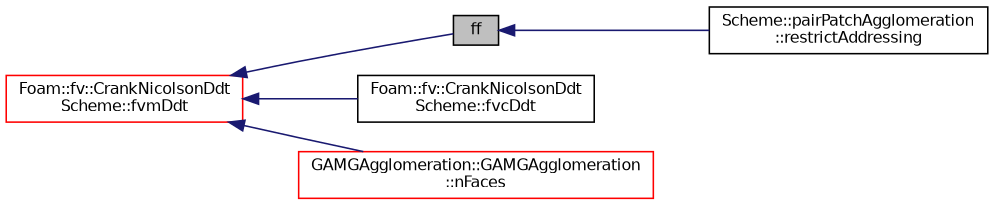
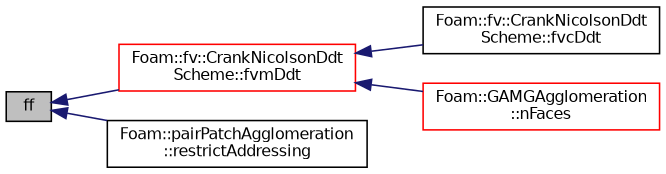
(849, 30) -> (237, 144)
(350, 52) -> (93, 95)
(476, 175) -> (541, 107)
